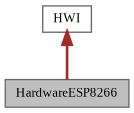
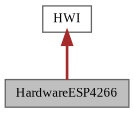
(67, 93) -> (67, 93)
